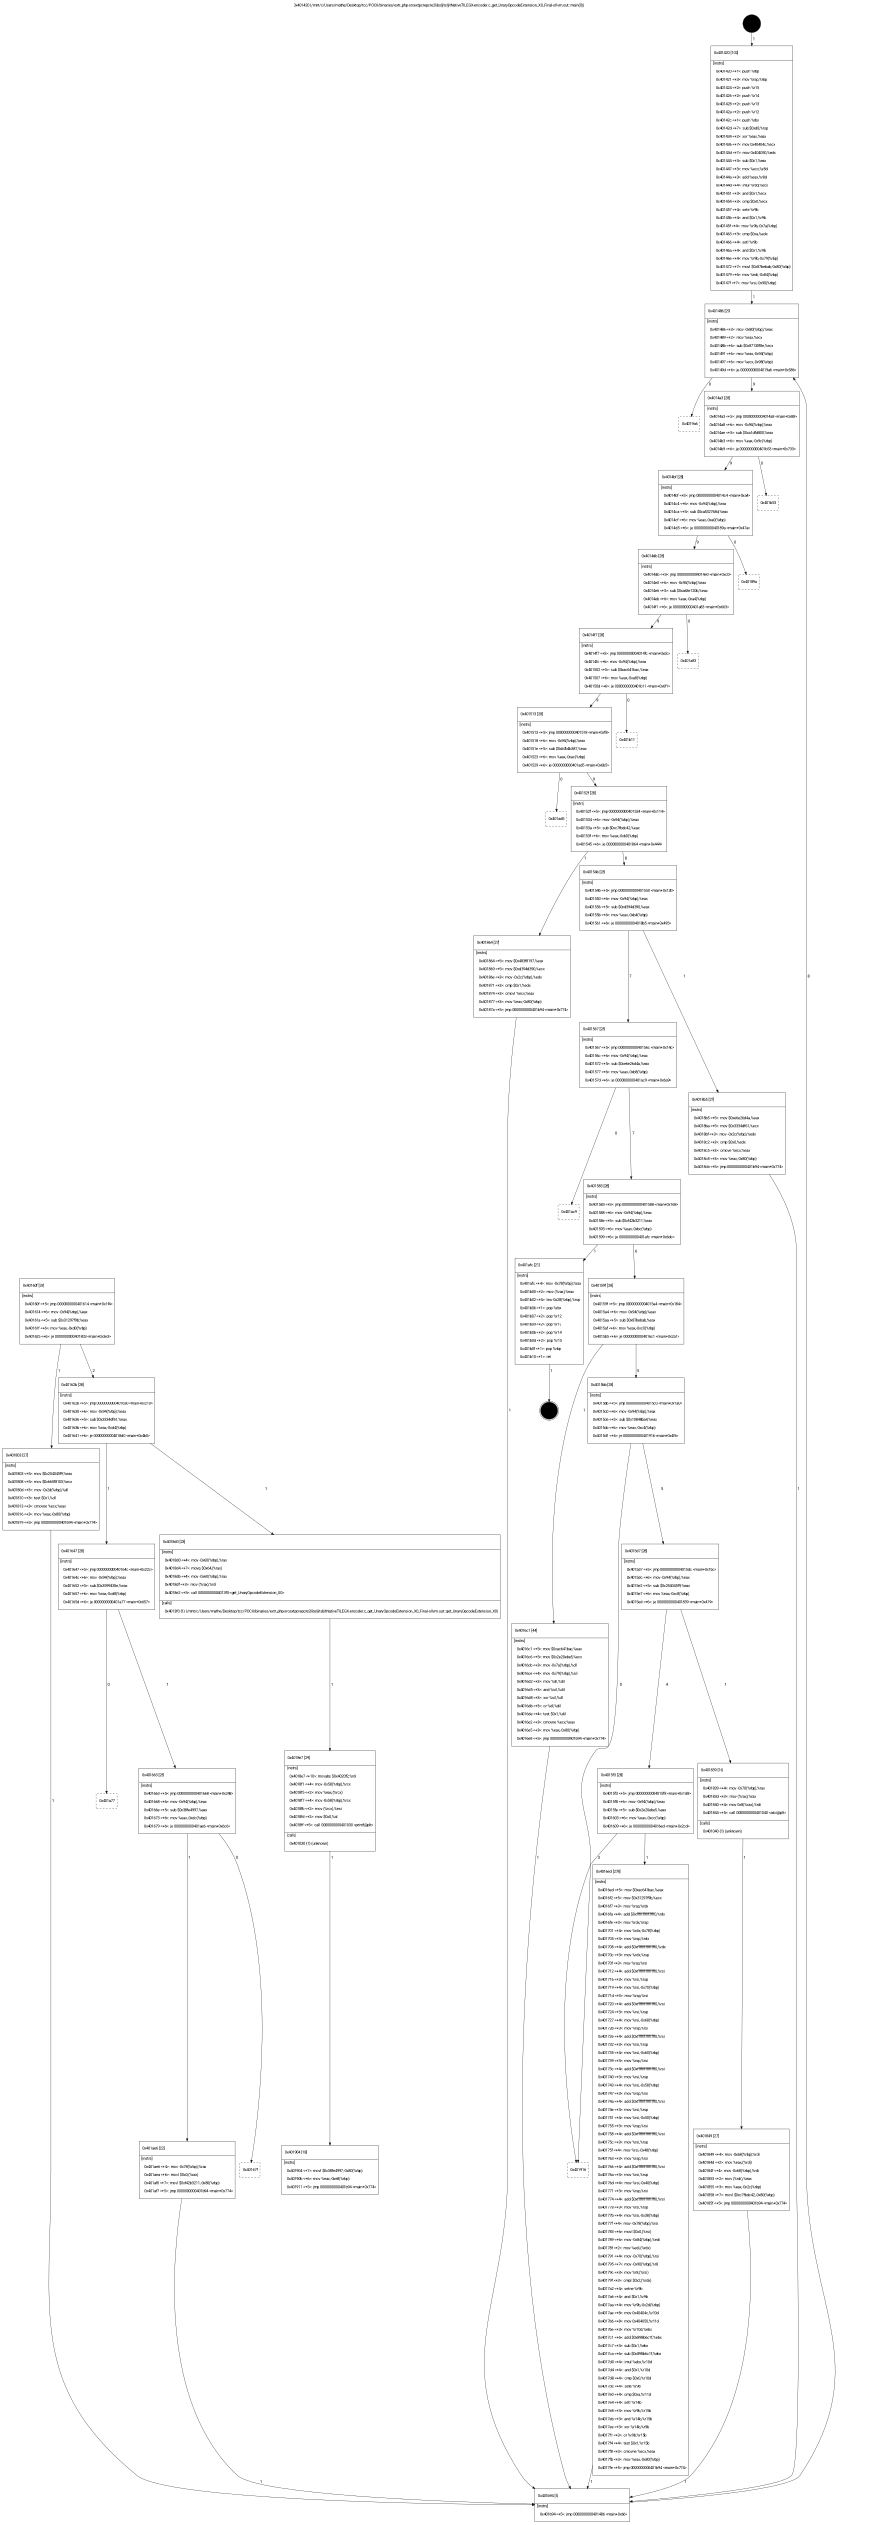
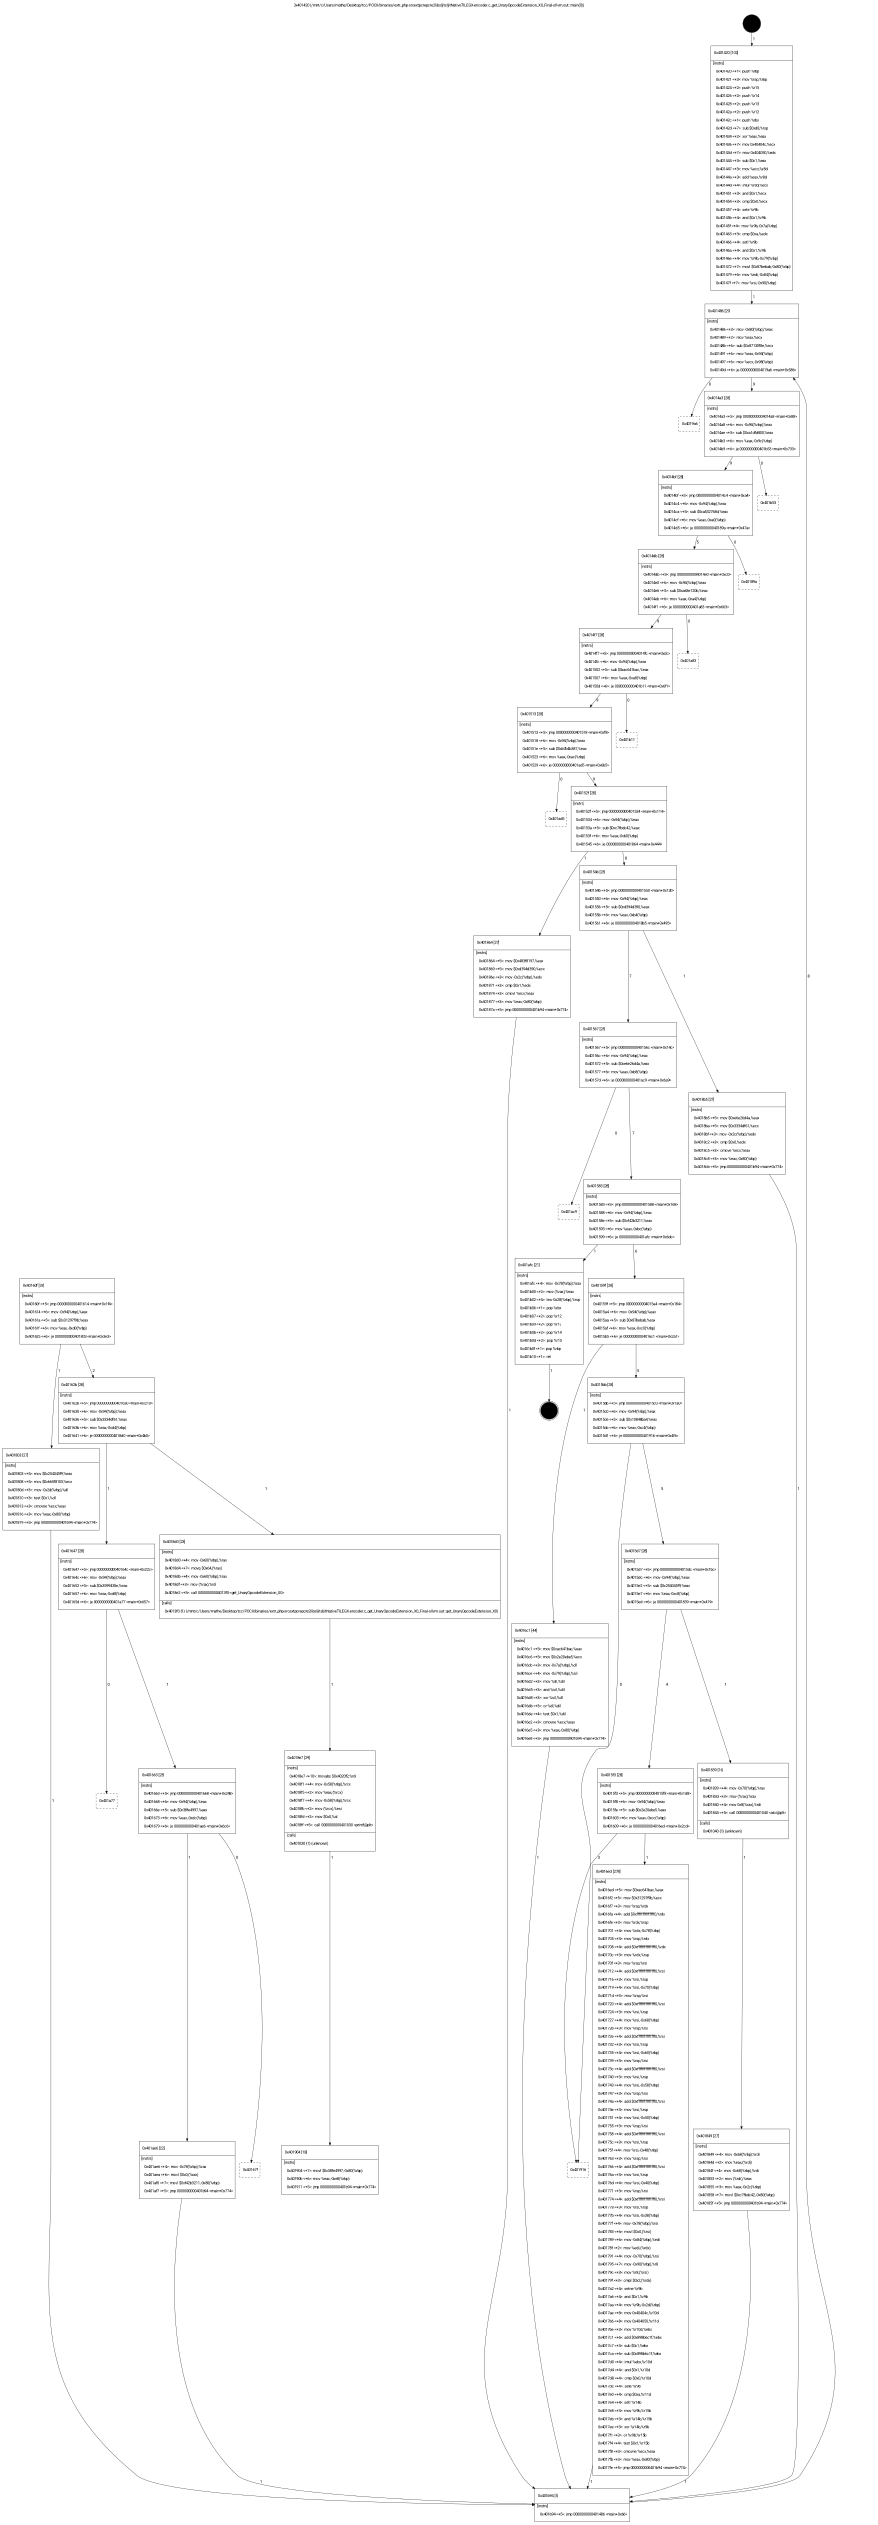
(697, 542) -> (697, 542)
